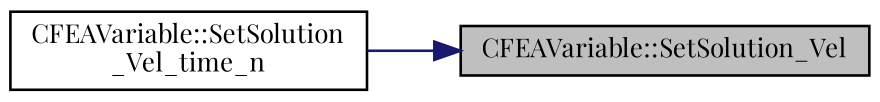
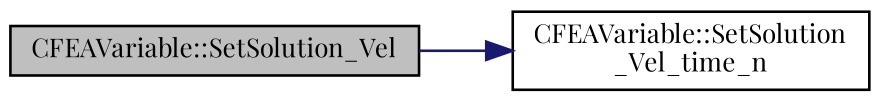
(401, 51) -> (452, 51)
